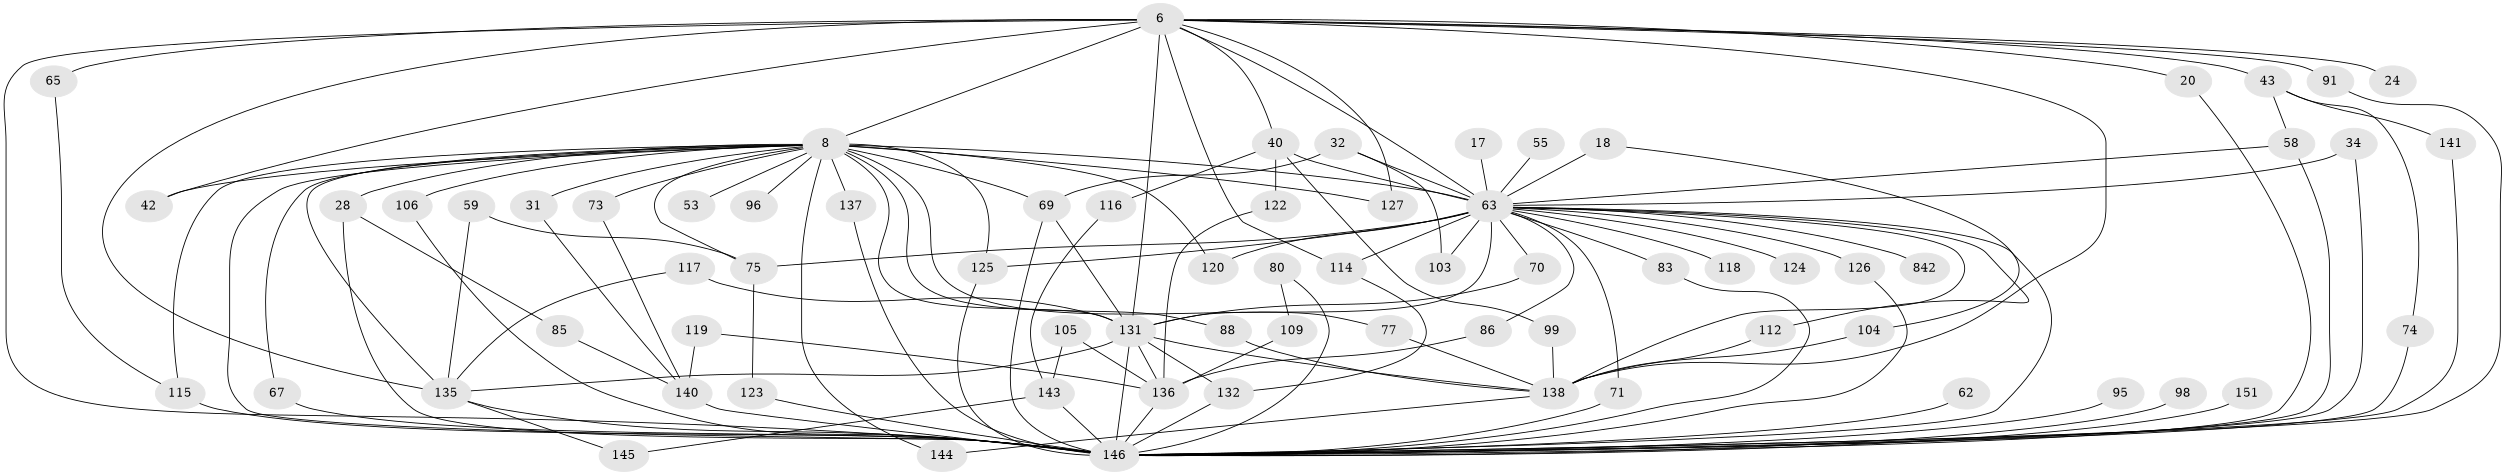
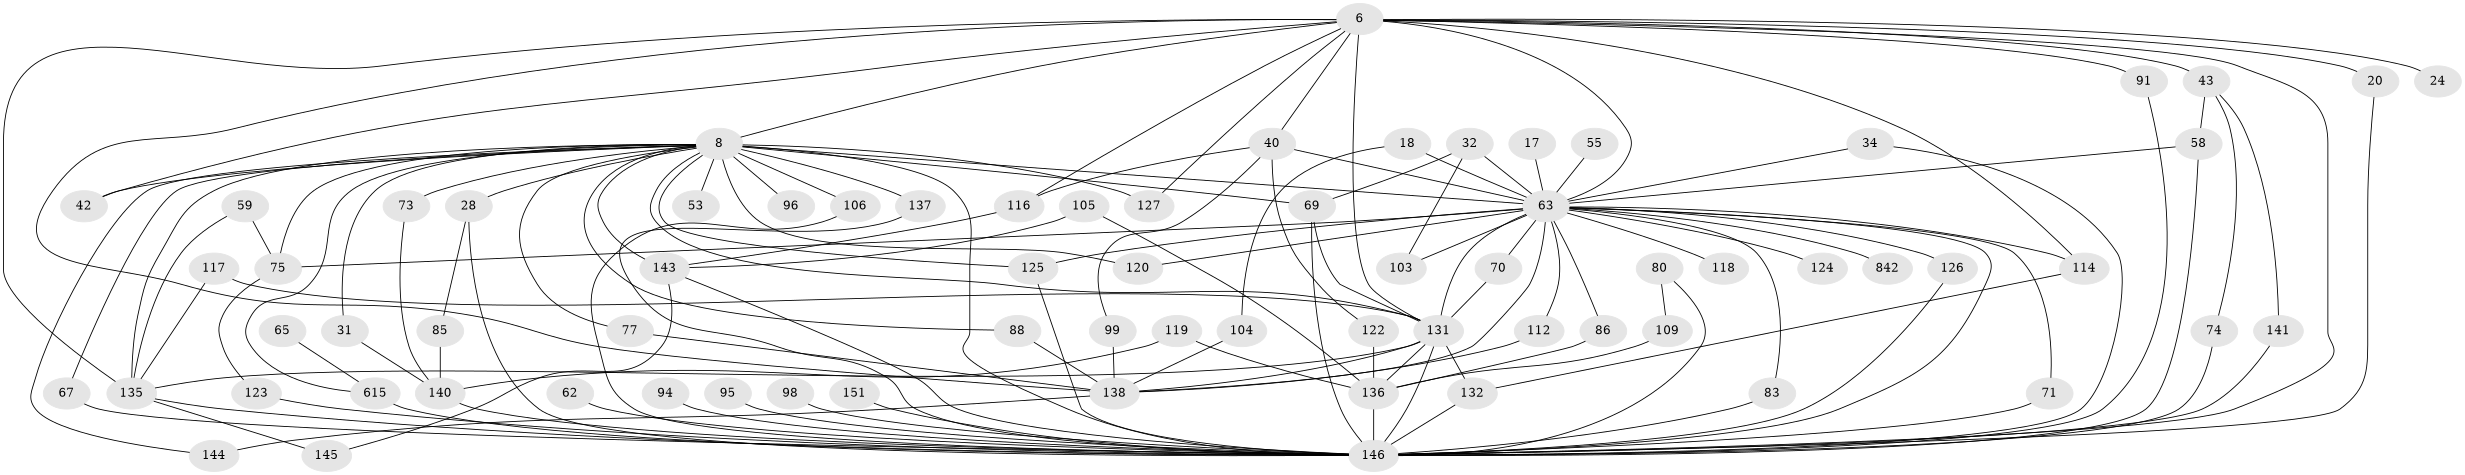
(603, 27) -> (1187, 108)
none -> (608, 185)
(180, 393) -> (375, 393)
none -> (666, 393)
